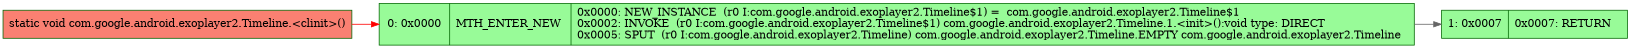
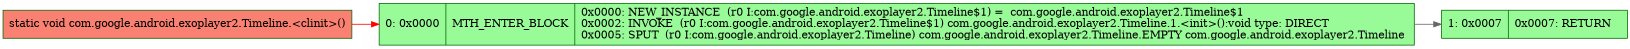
(508, 24) -> (510, 24)
